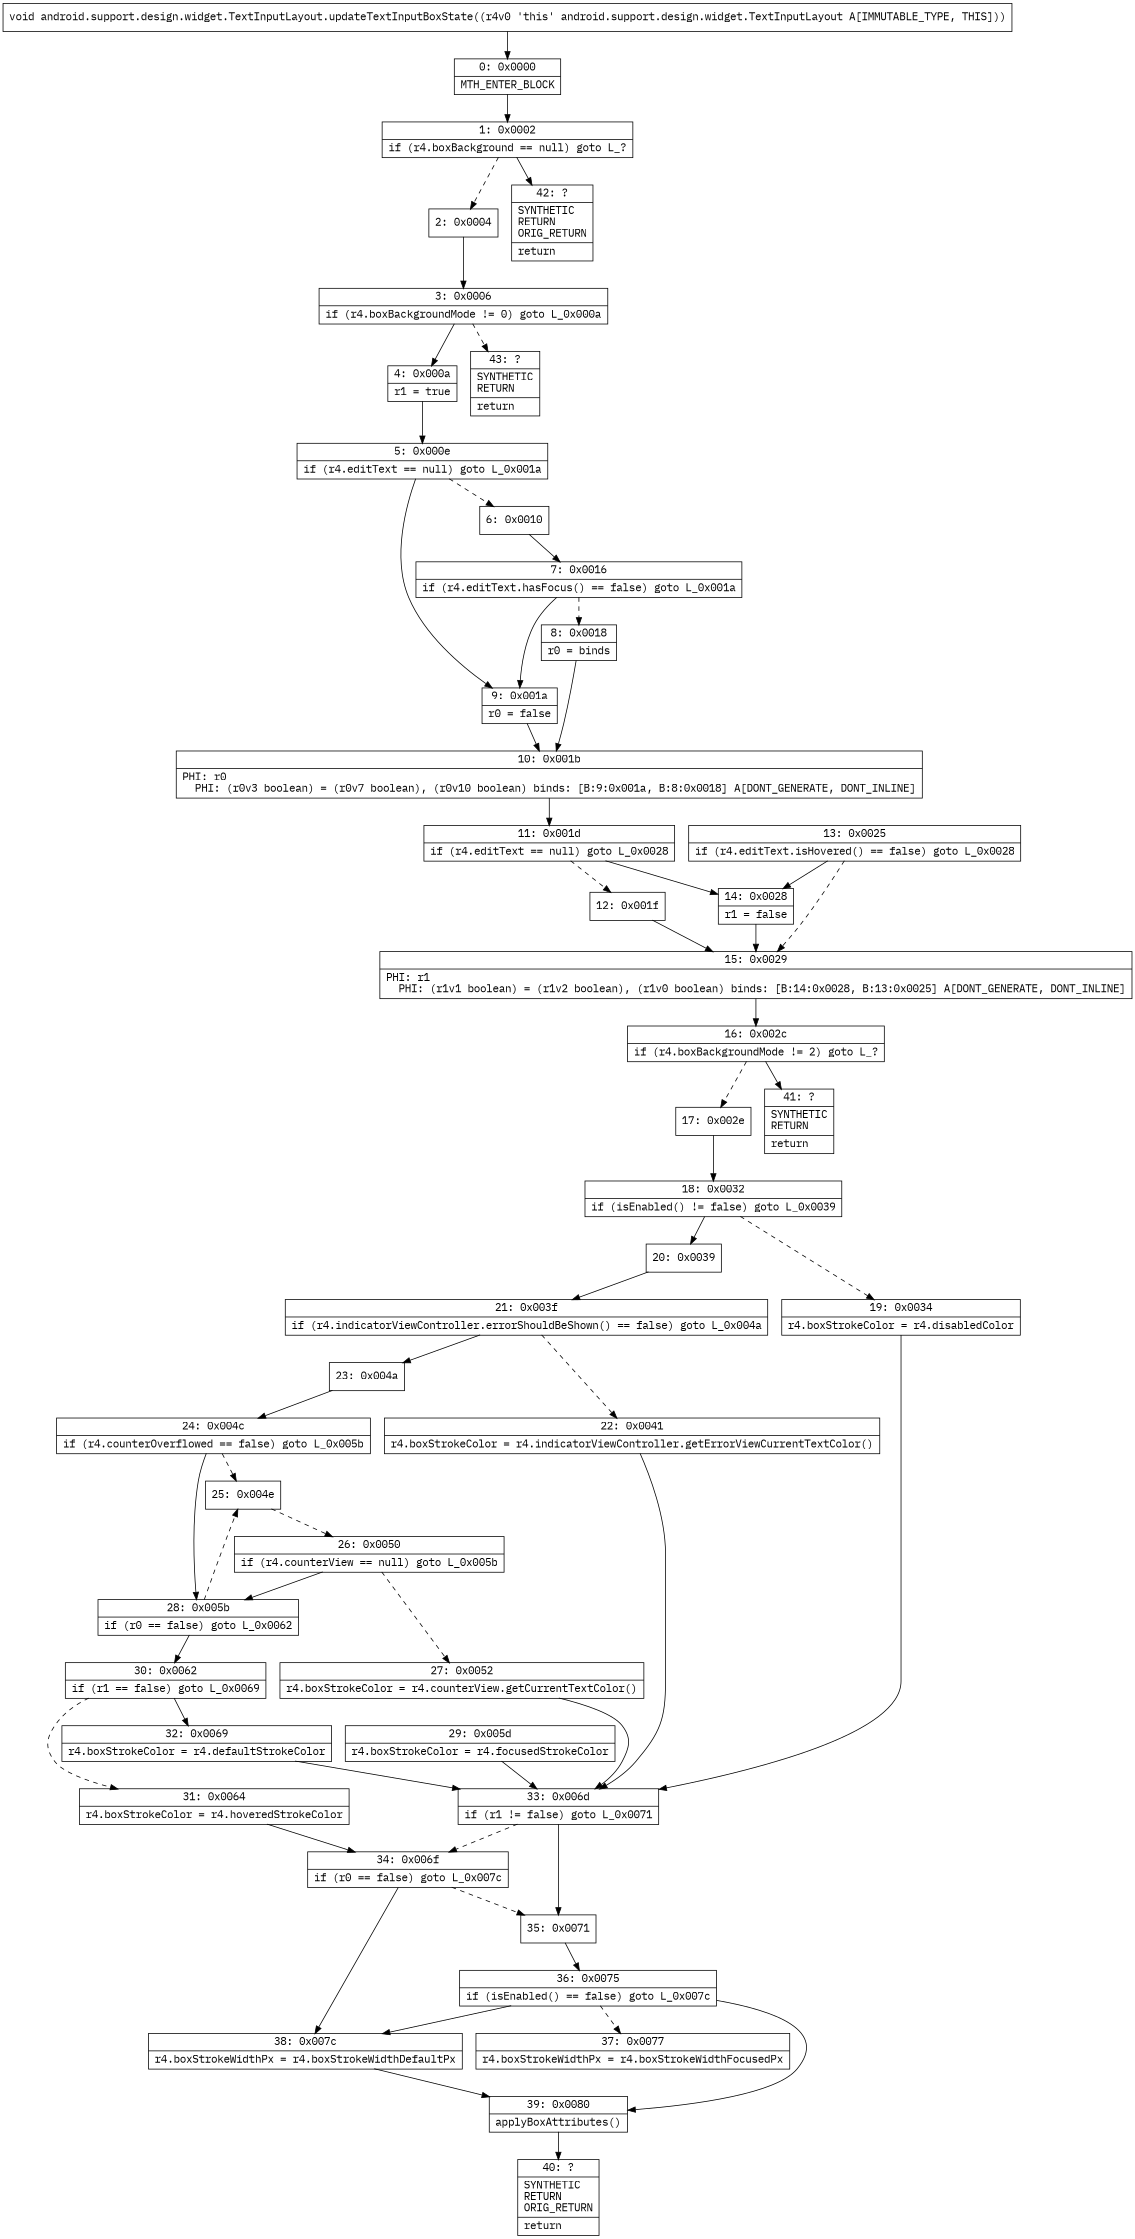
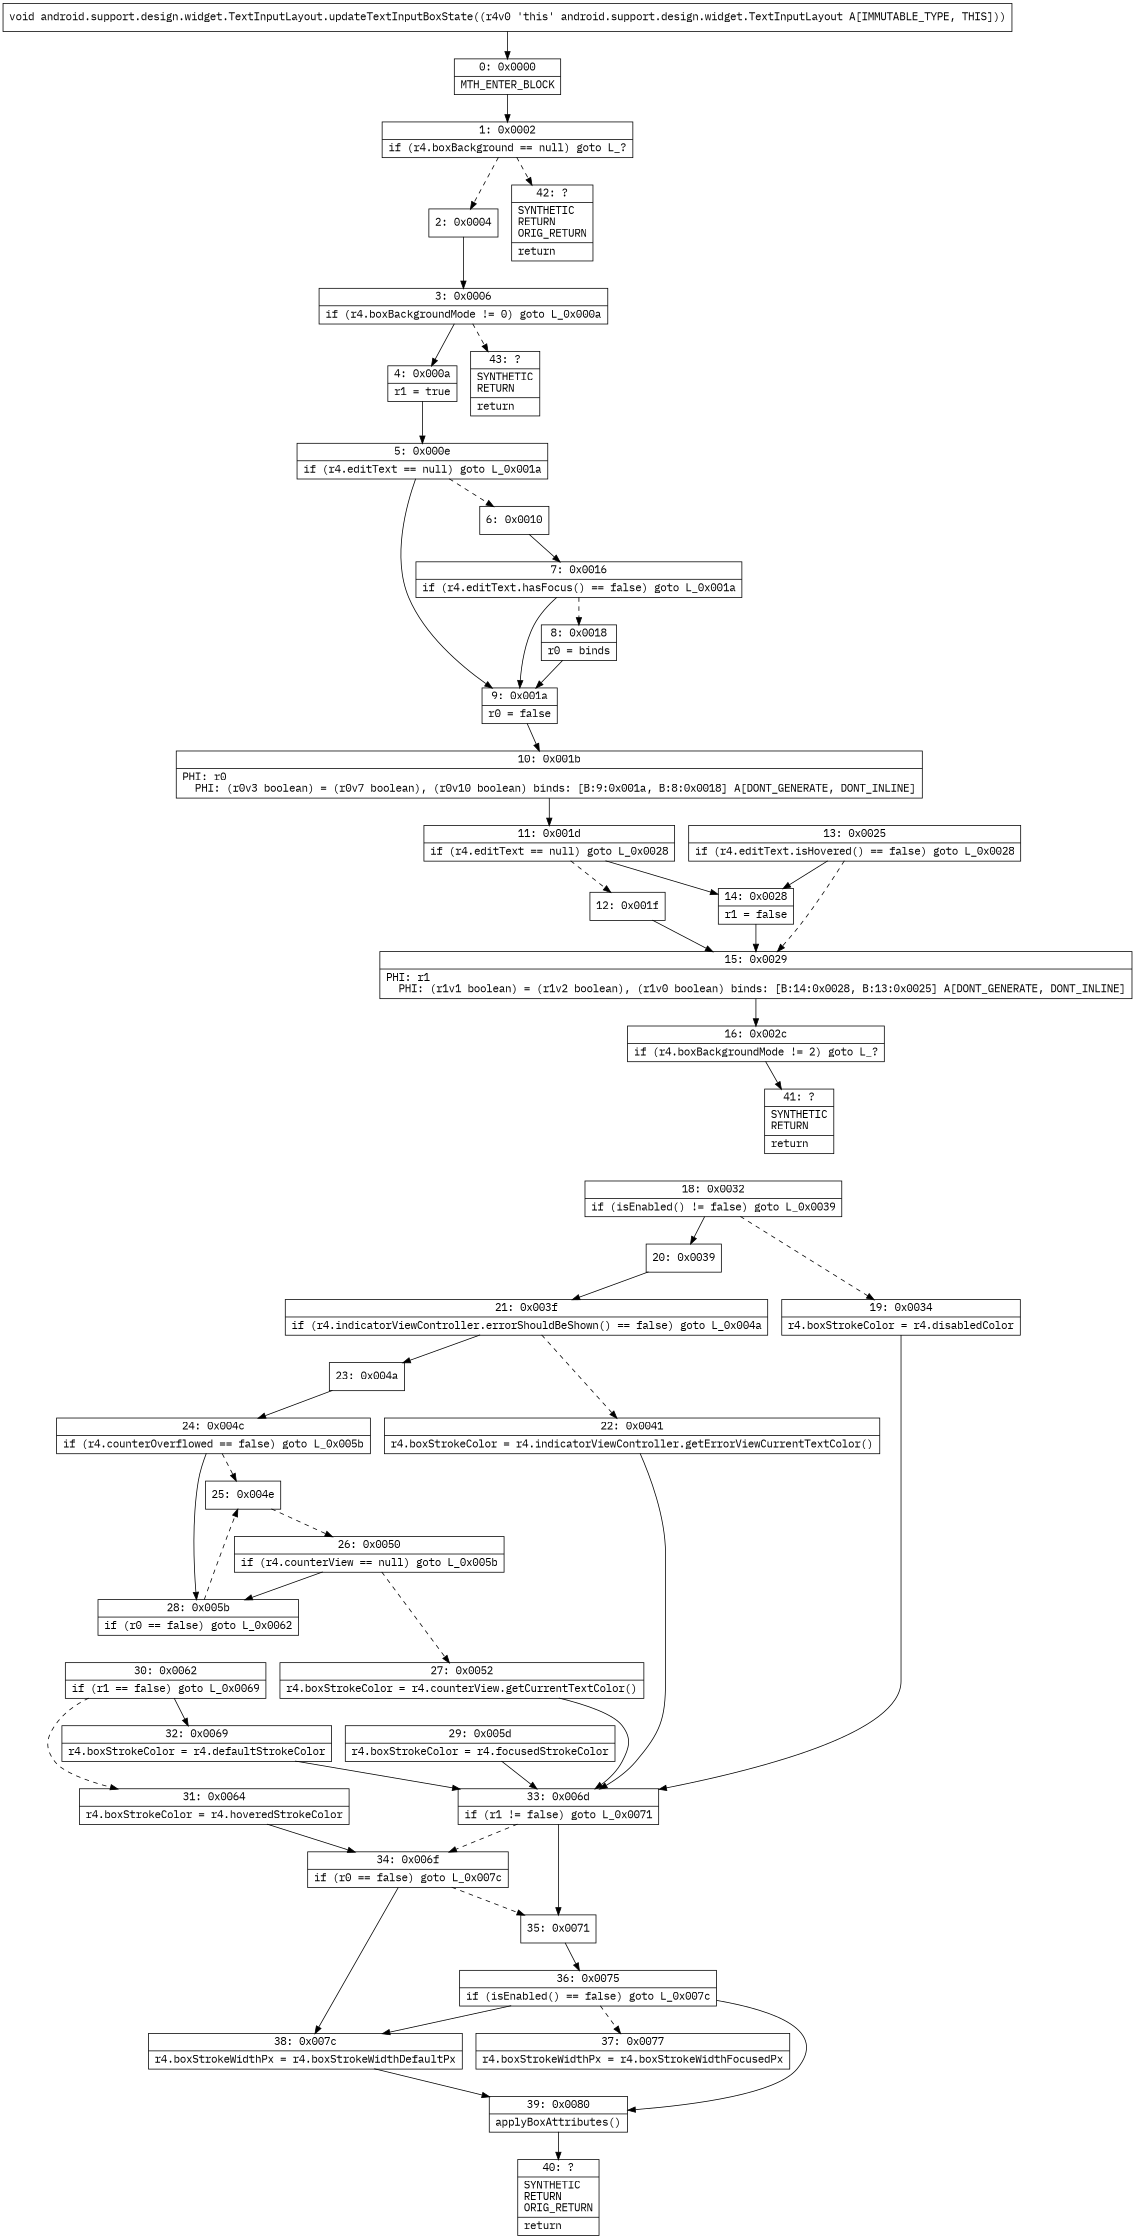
(523, 168) -> (523, 168)
(568, 702) -> (552, 672)
(713, 1121) -> none
(184, 1646) -> none
